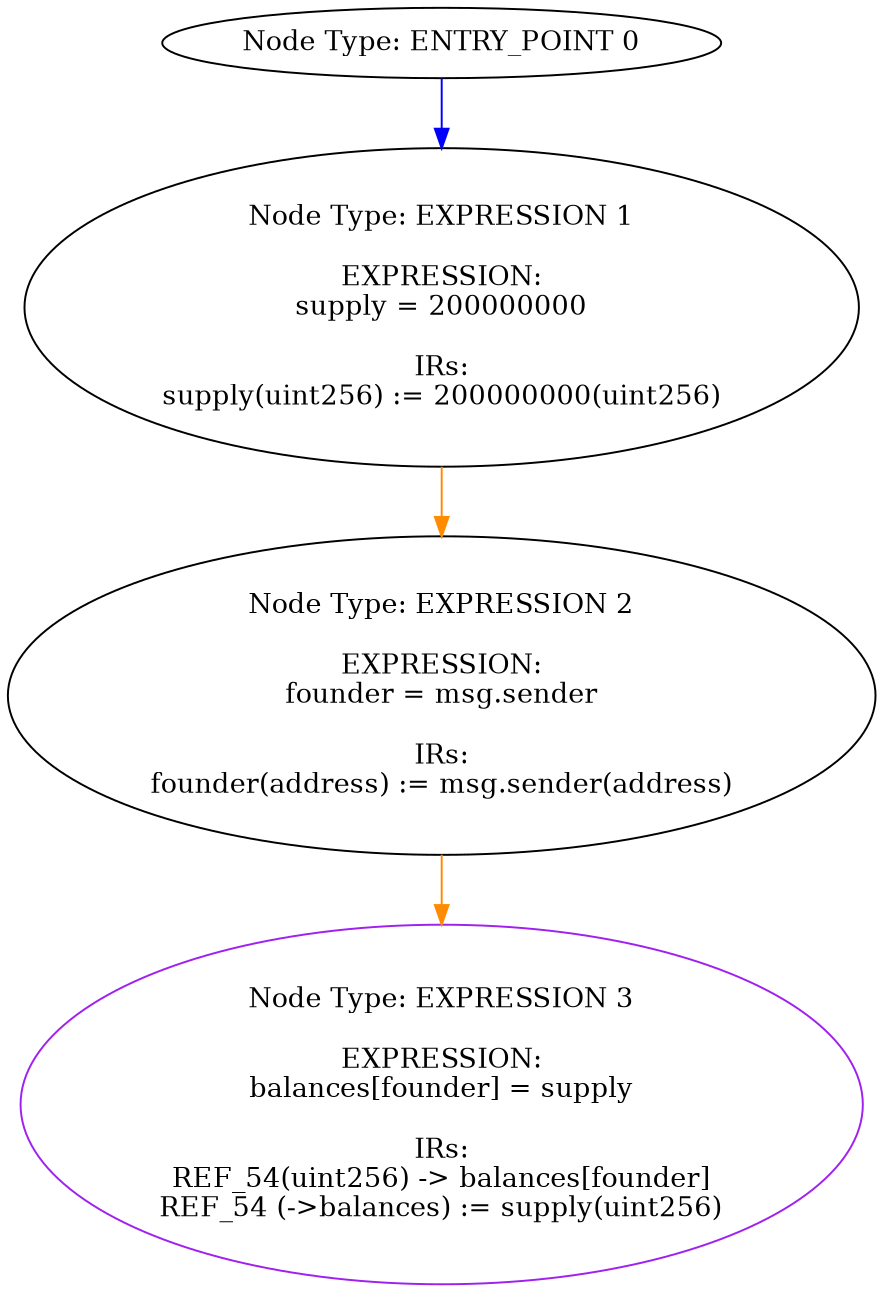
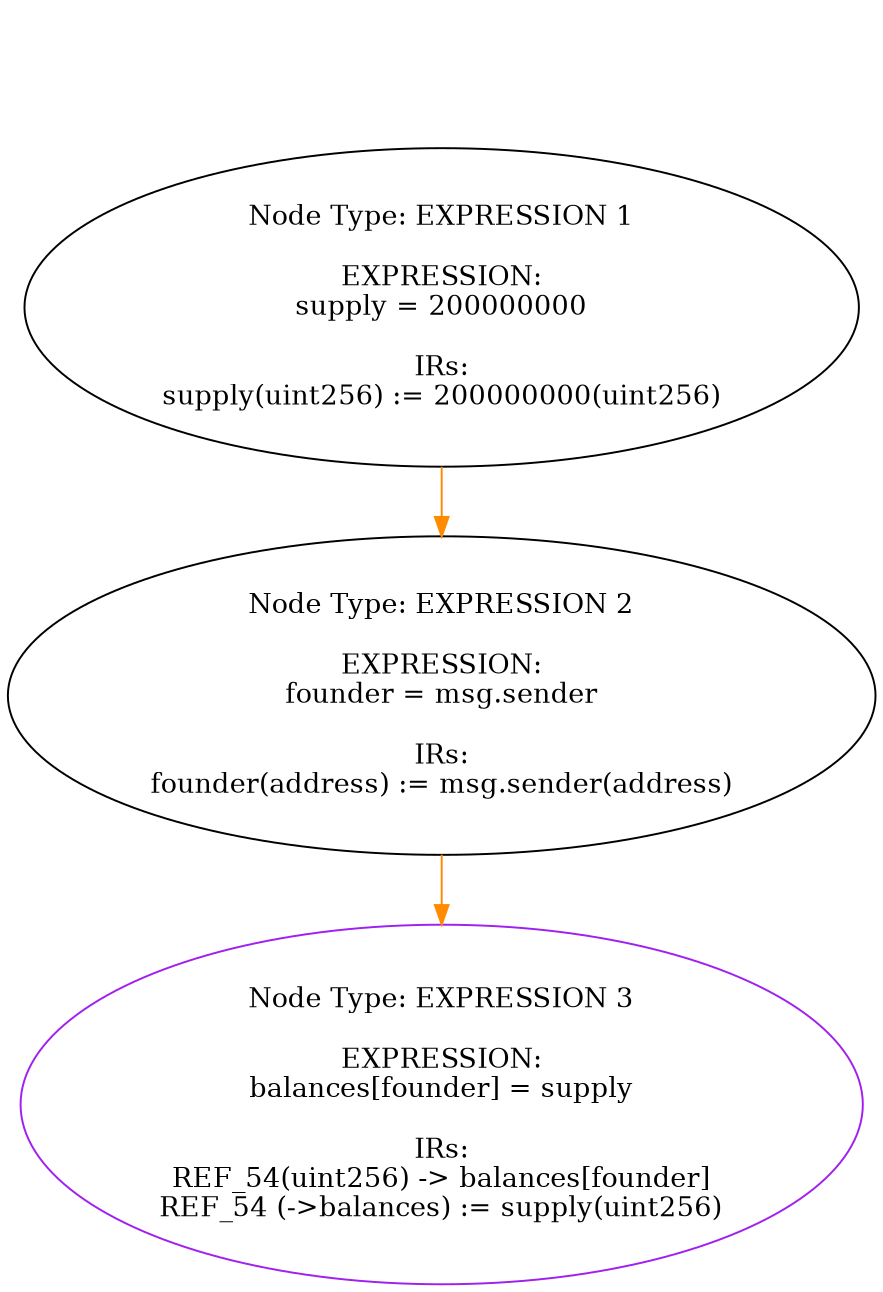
(442, 43) -> none
